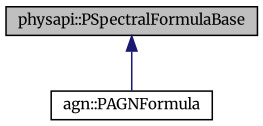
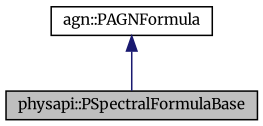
(132, 71) -> (132, 71)
